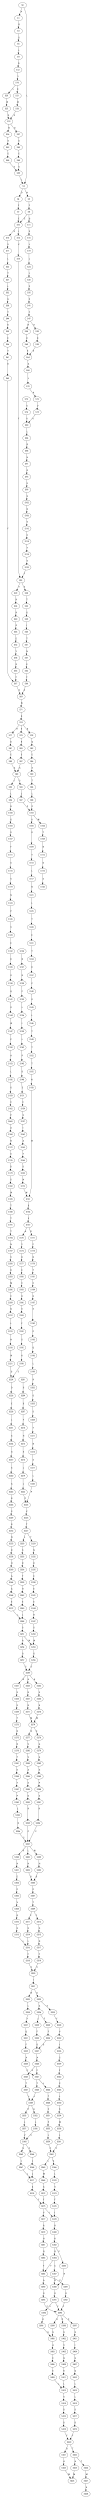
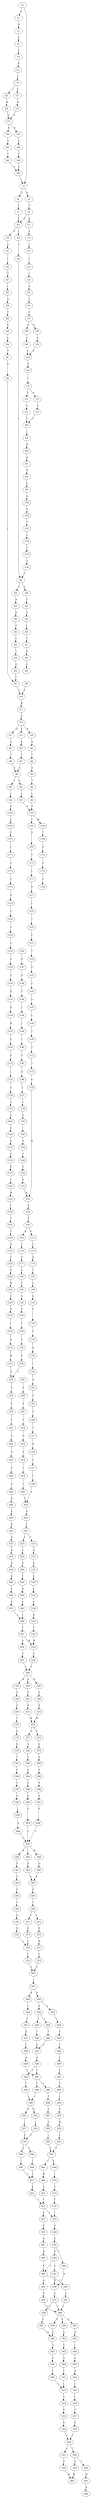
none -> (27, 392)
(26, 677) -> none
